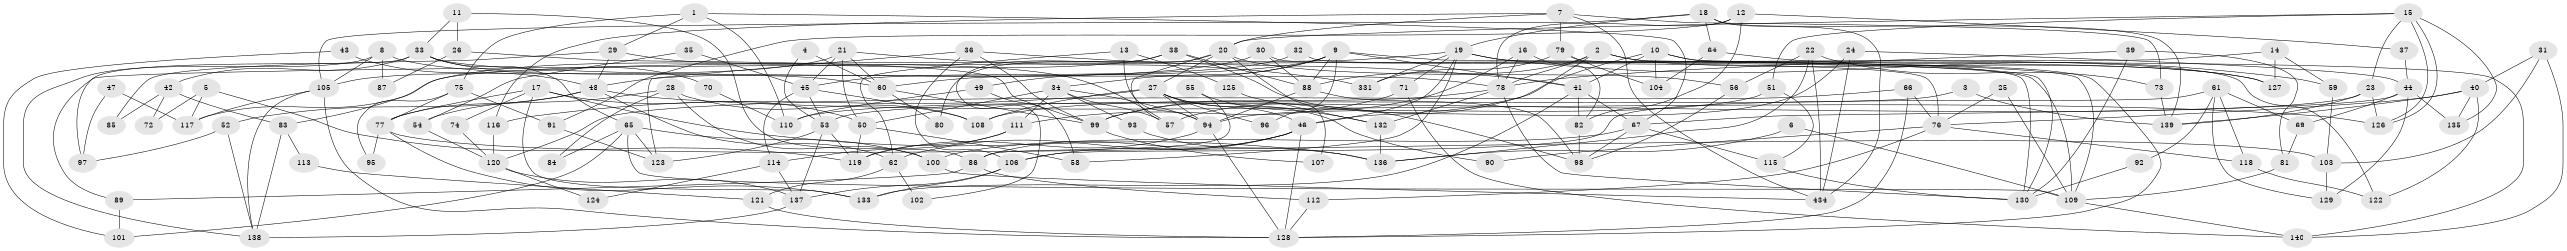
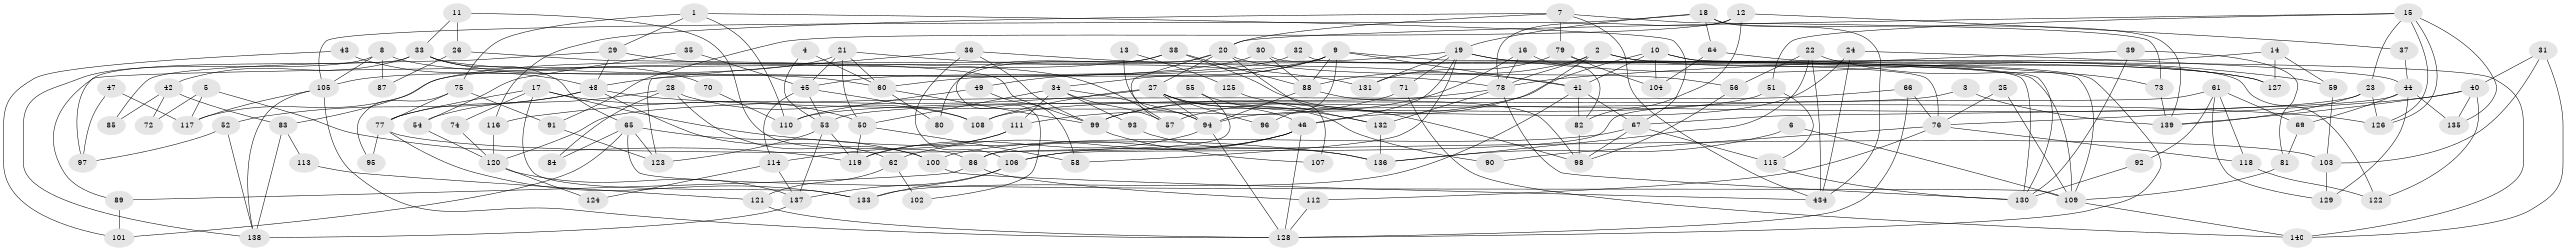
(902, 71) -> none
(1366, 88) -> (1366, 88)
